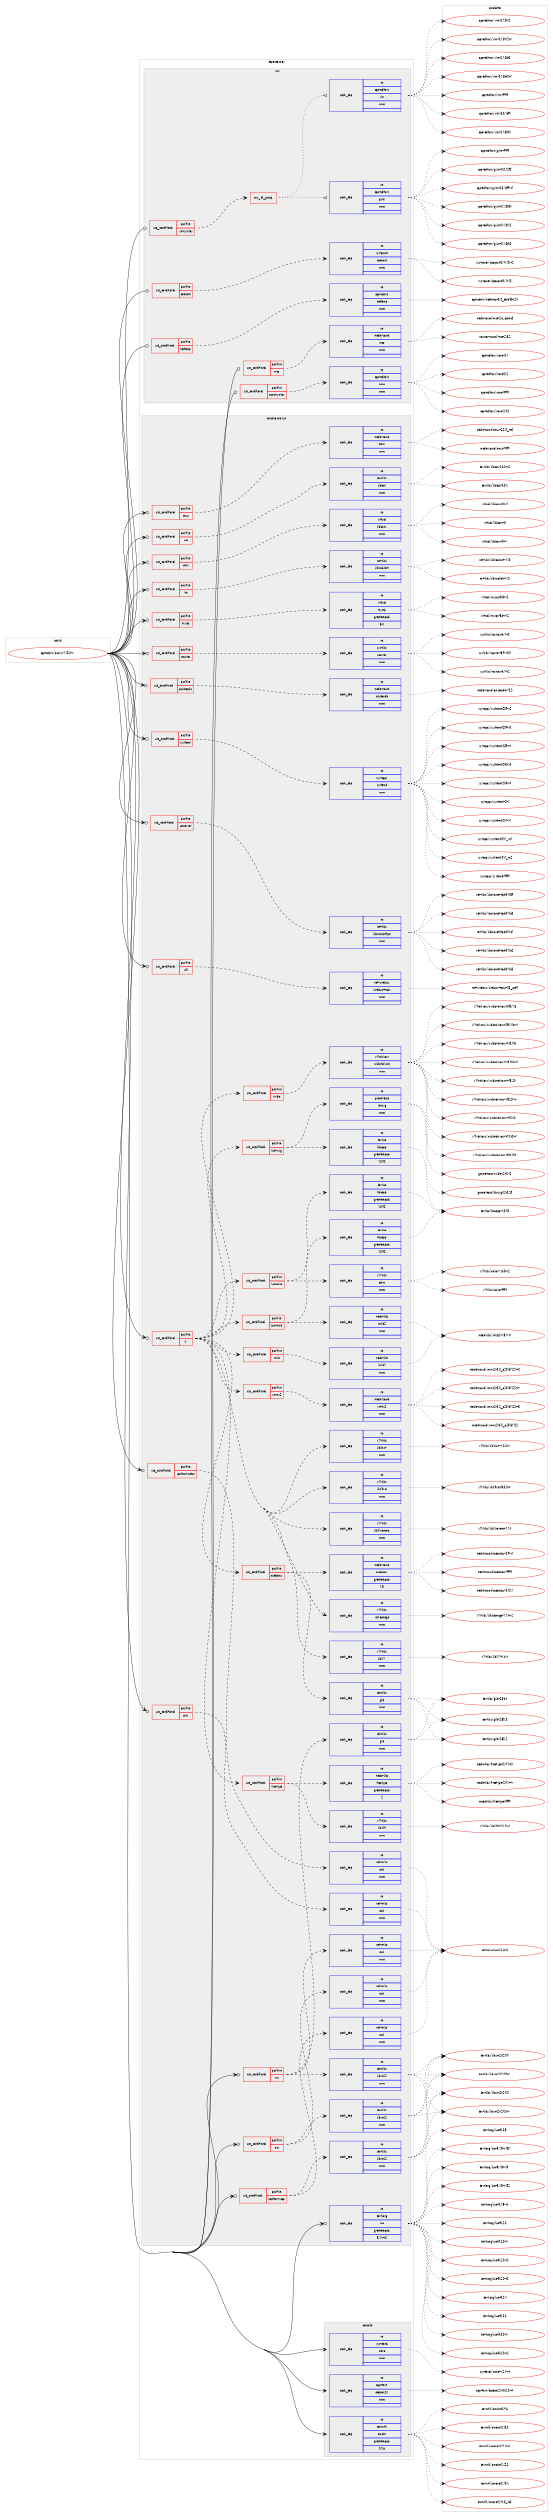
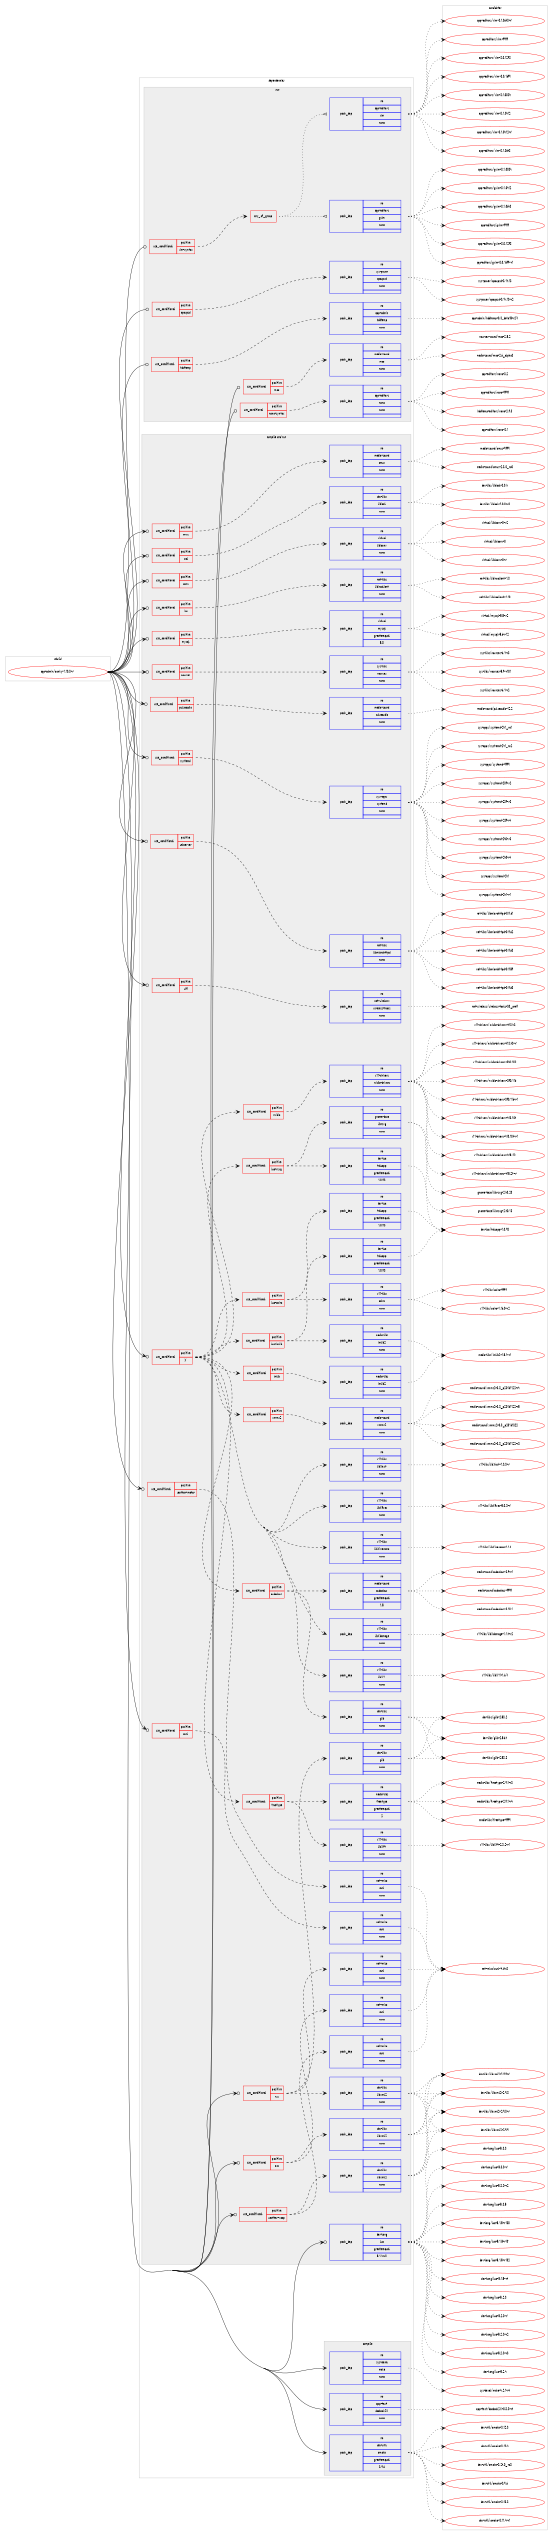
none -> (495, 58)
(495, 412) -> (495, 412)
(495, 1174) -> (495, 1211)
(495, 1426) -> (495, 1426)
(495, 2502) -> (495, 2465)
